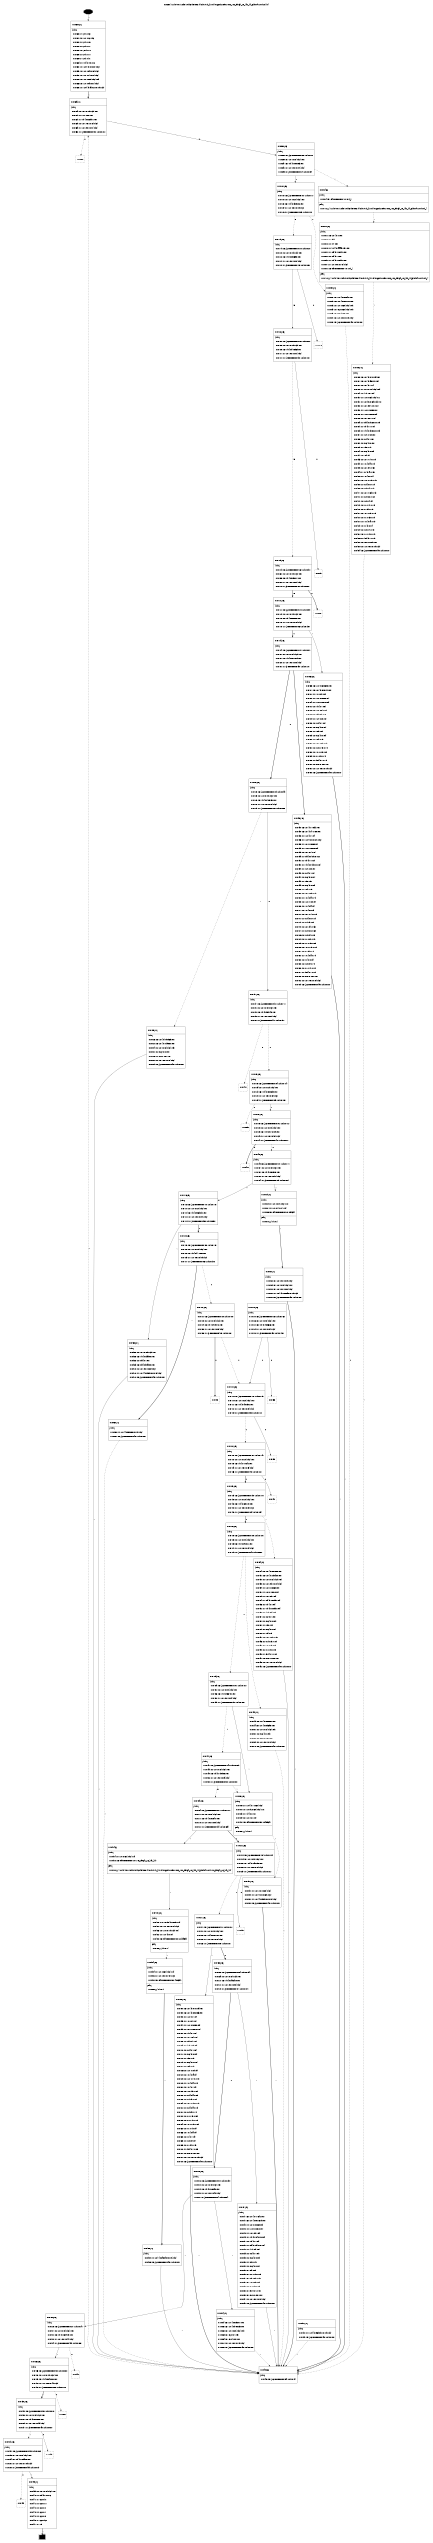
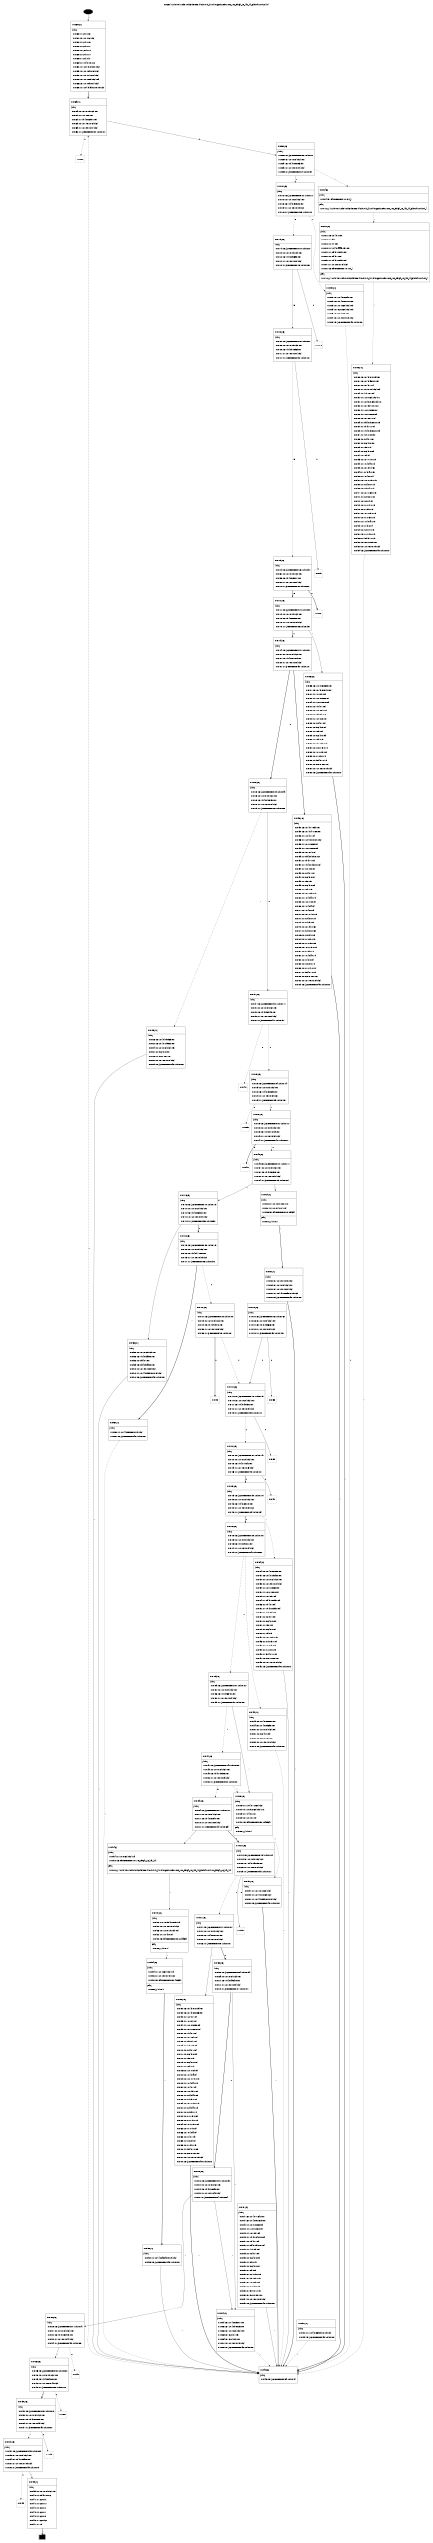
(252, 2097) -> (234, 2151)
